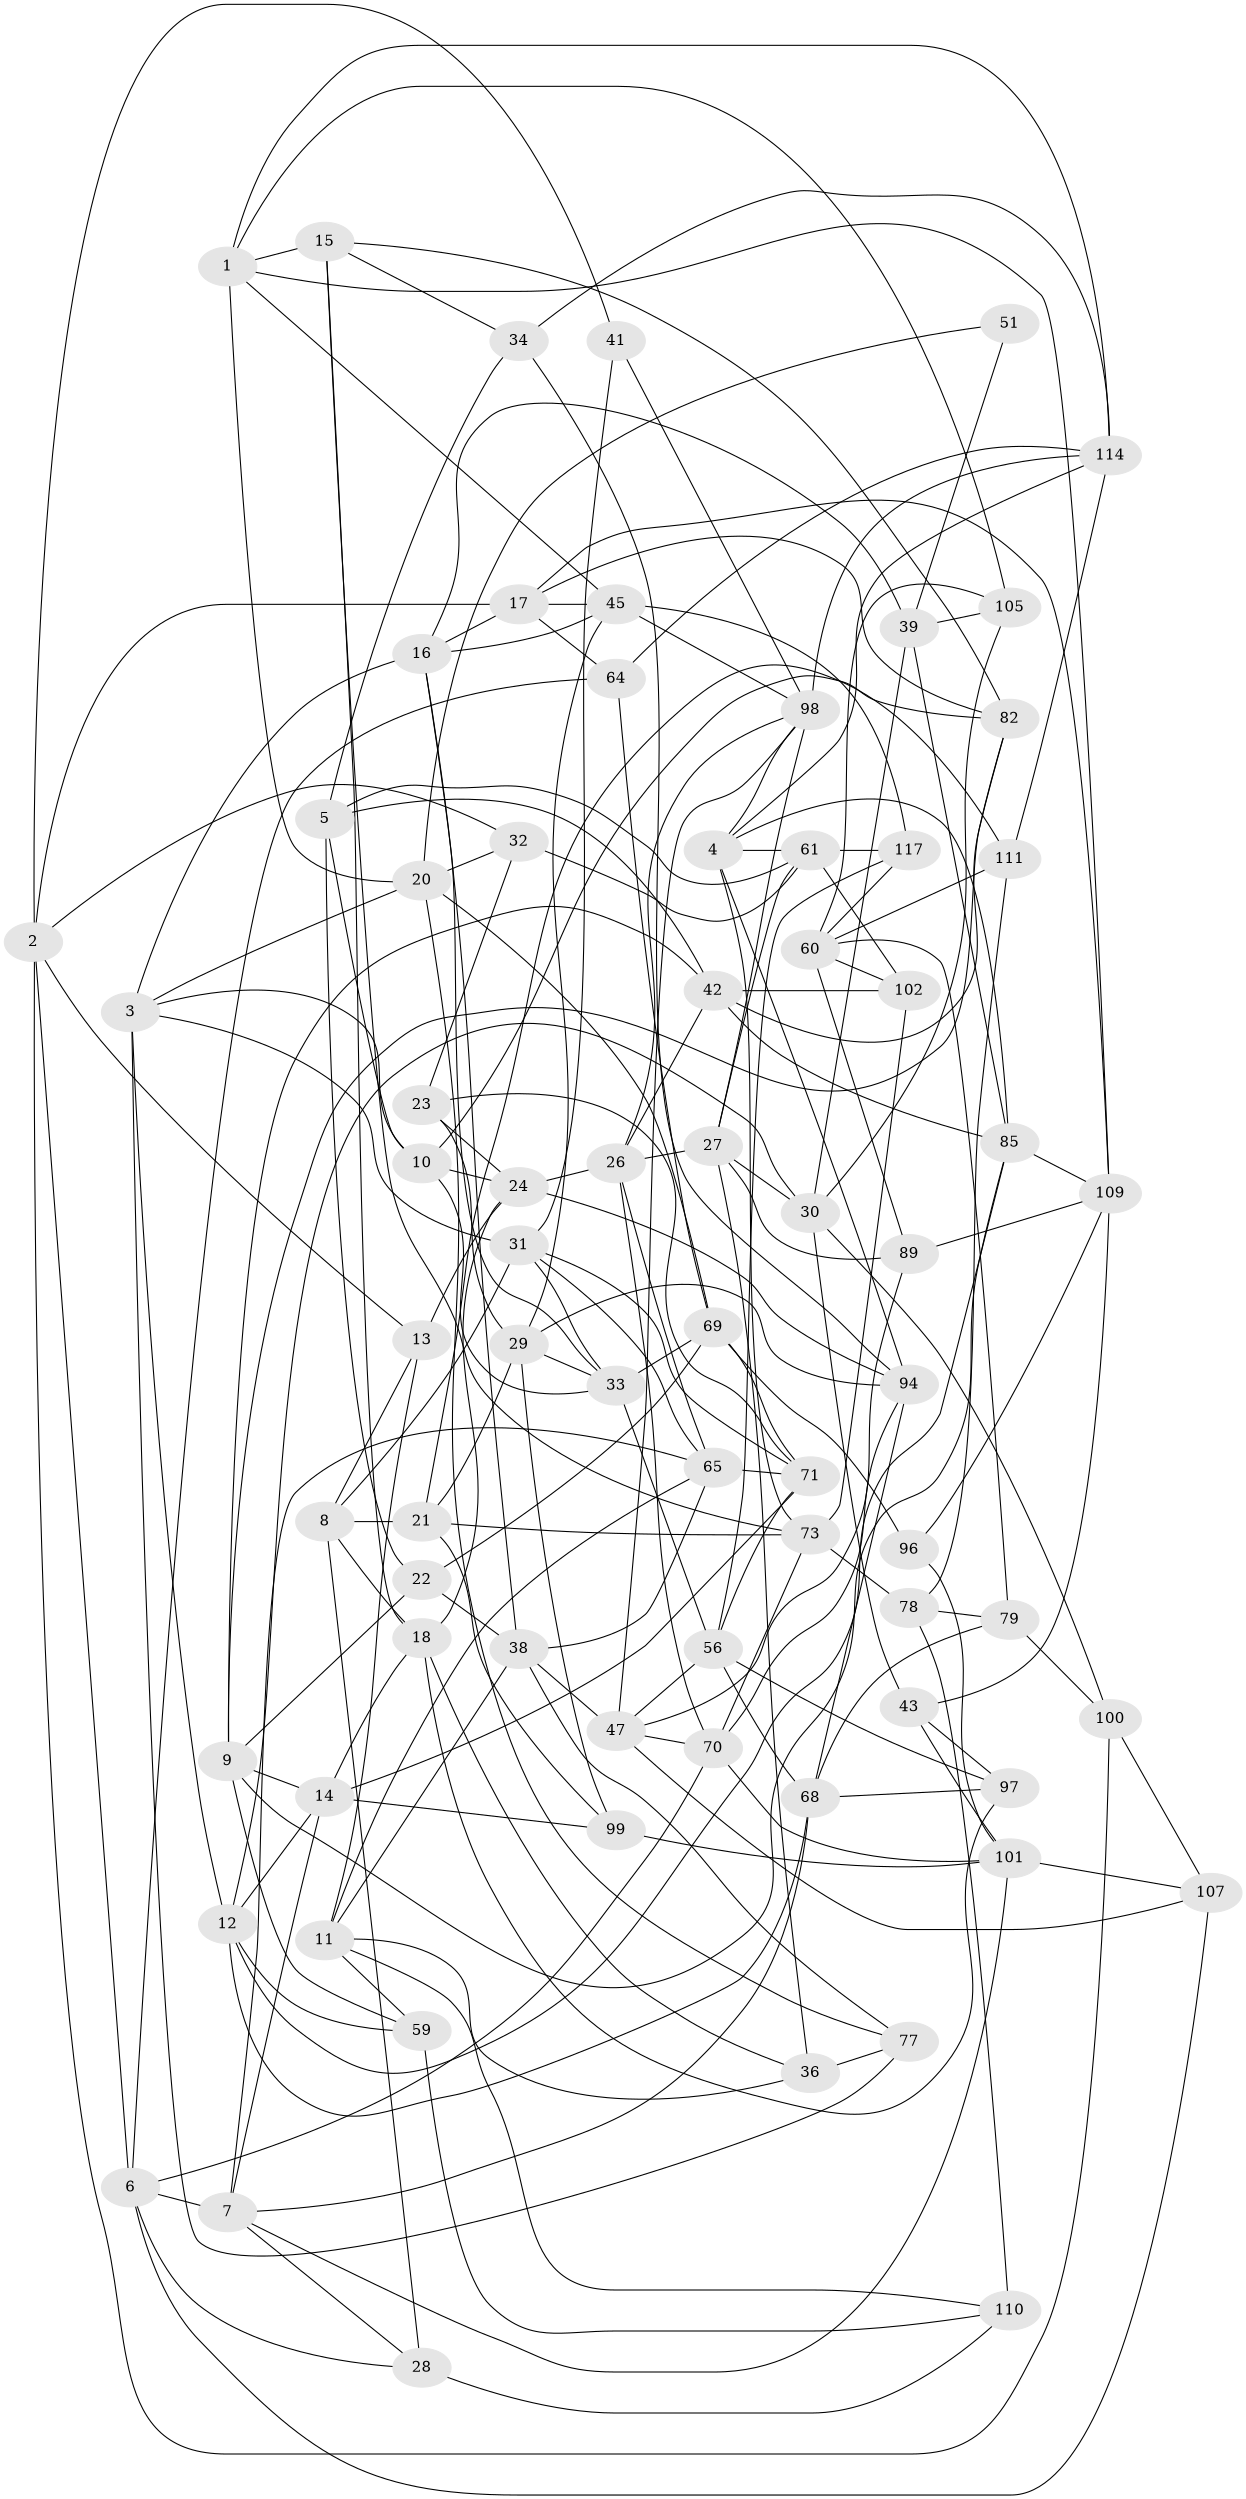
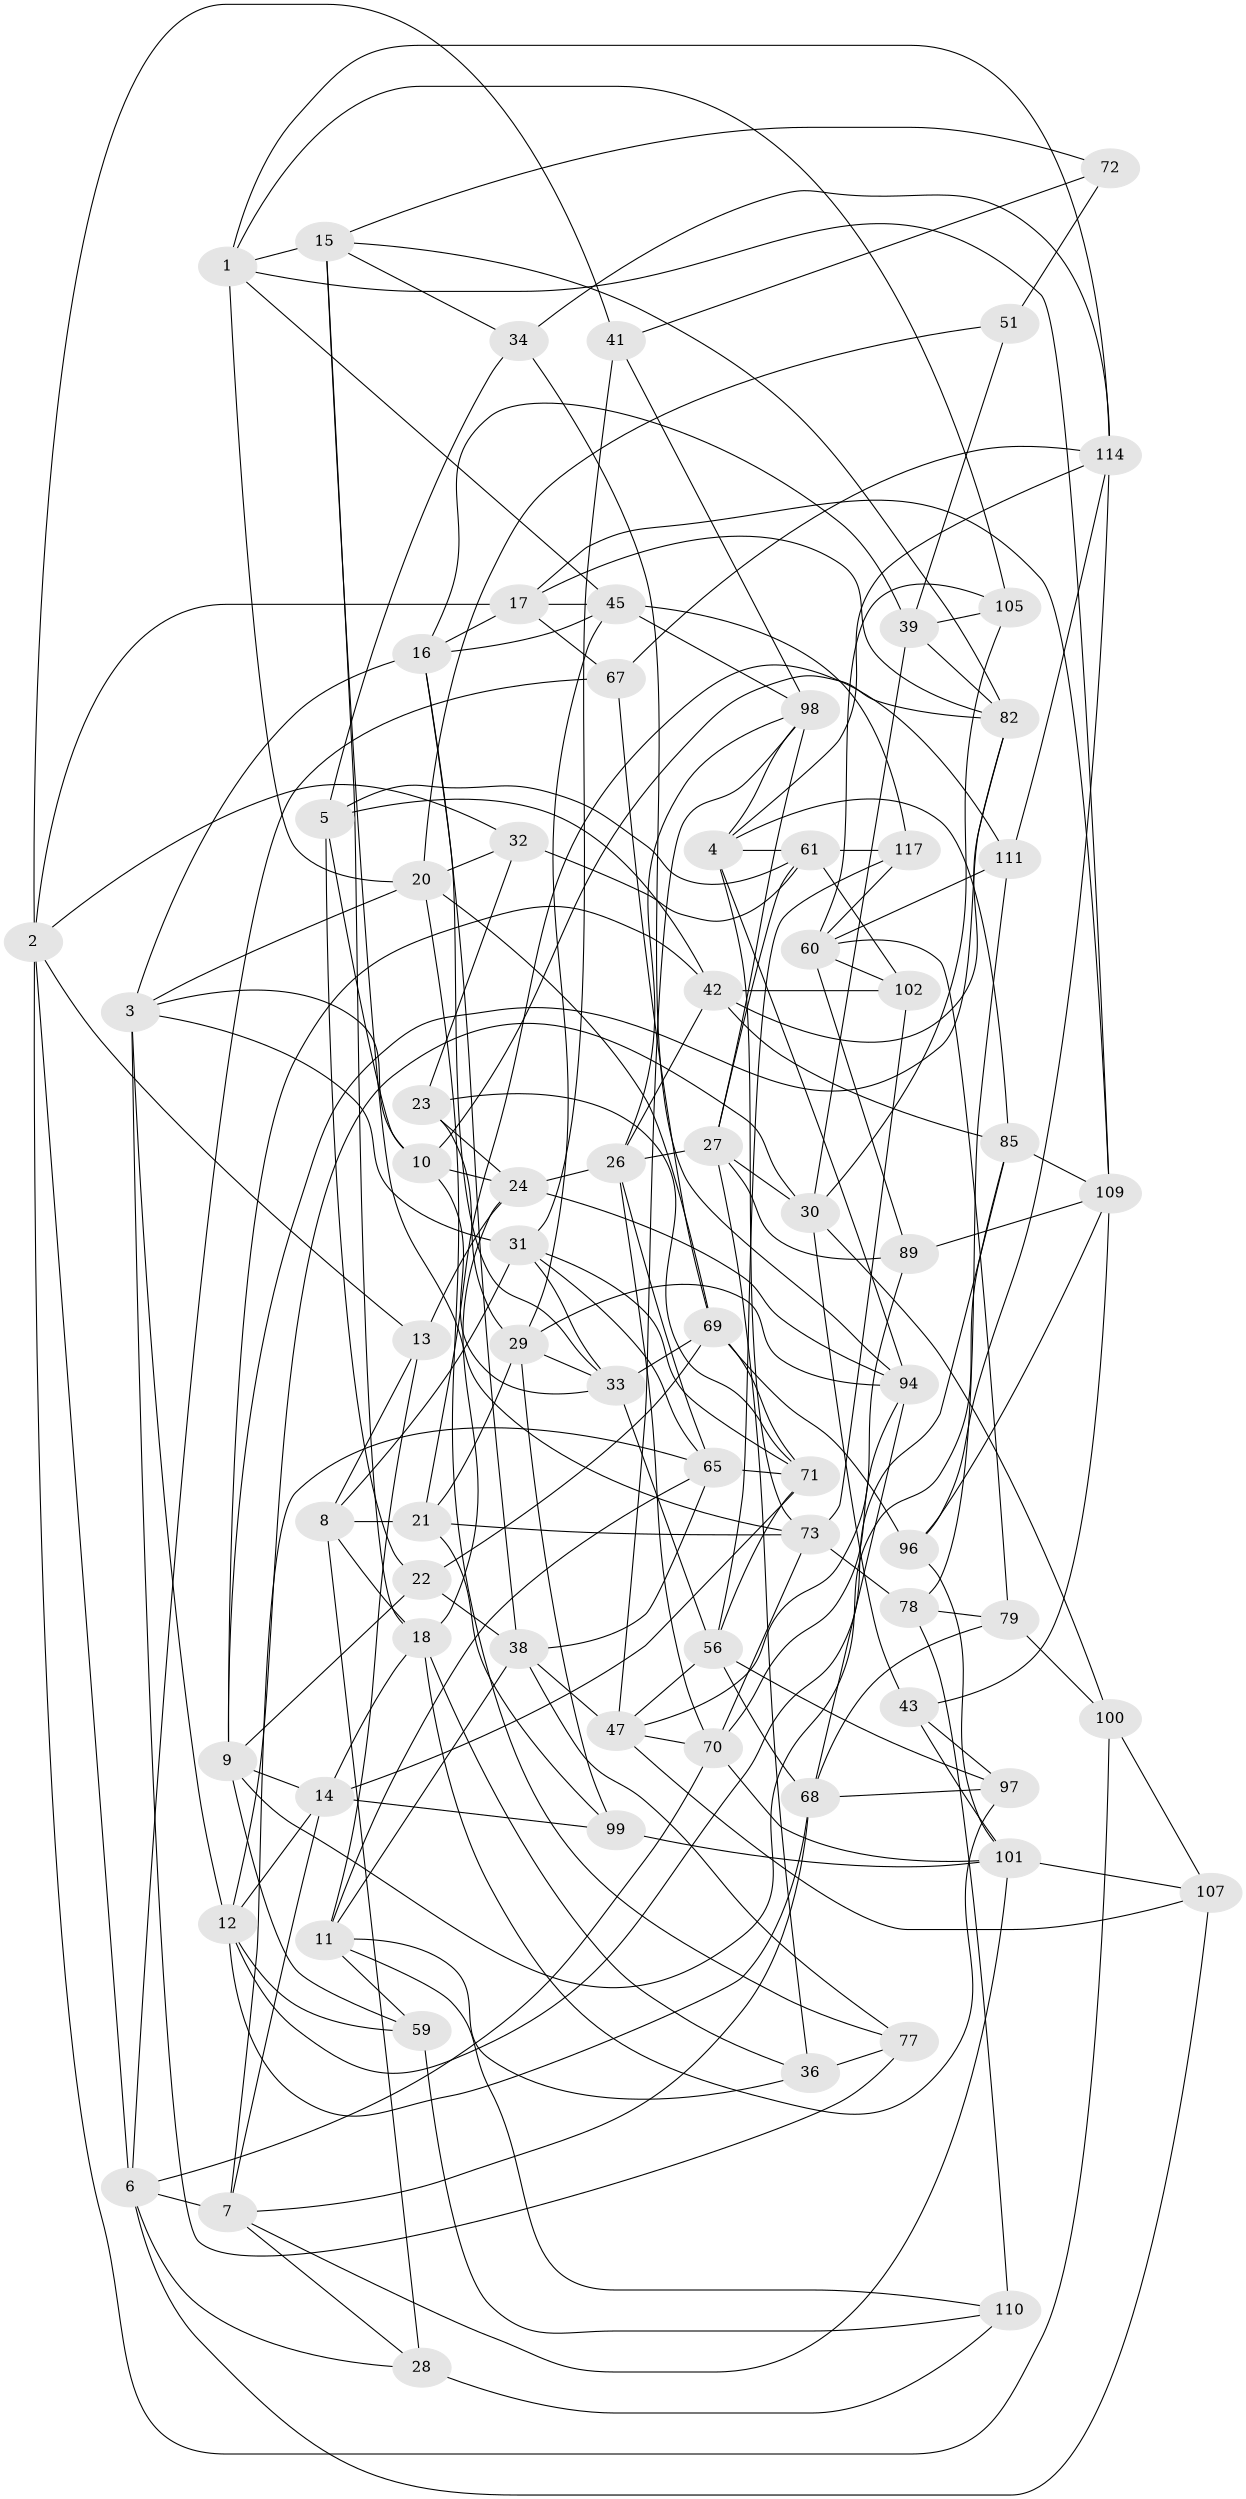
none -> (1110, 168)
(891, 513) -> (1066, 1014)
(616, 679) -> (616, 679)
(957, 873) -> (960, 673)
